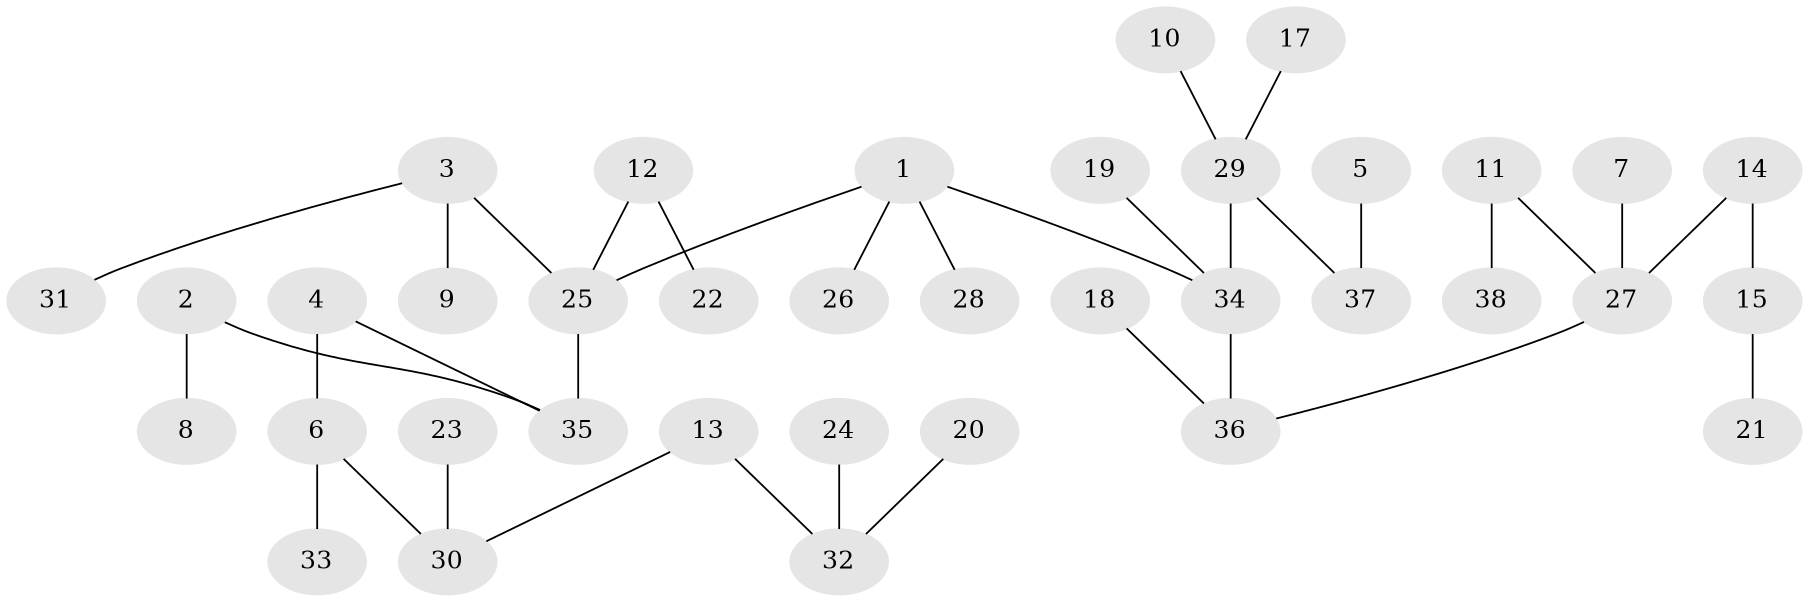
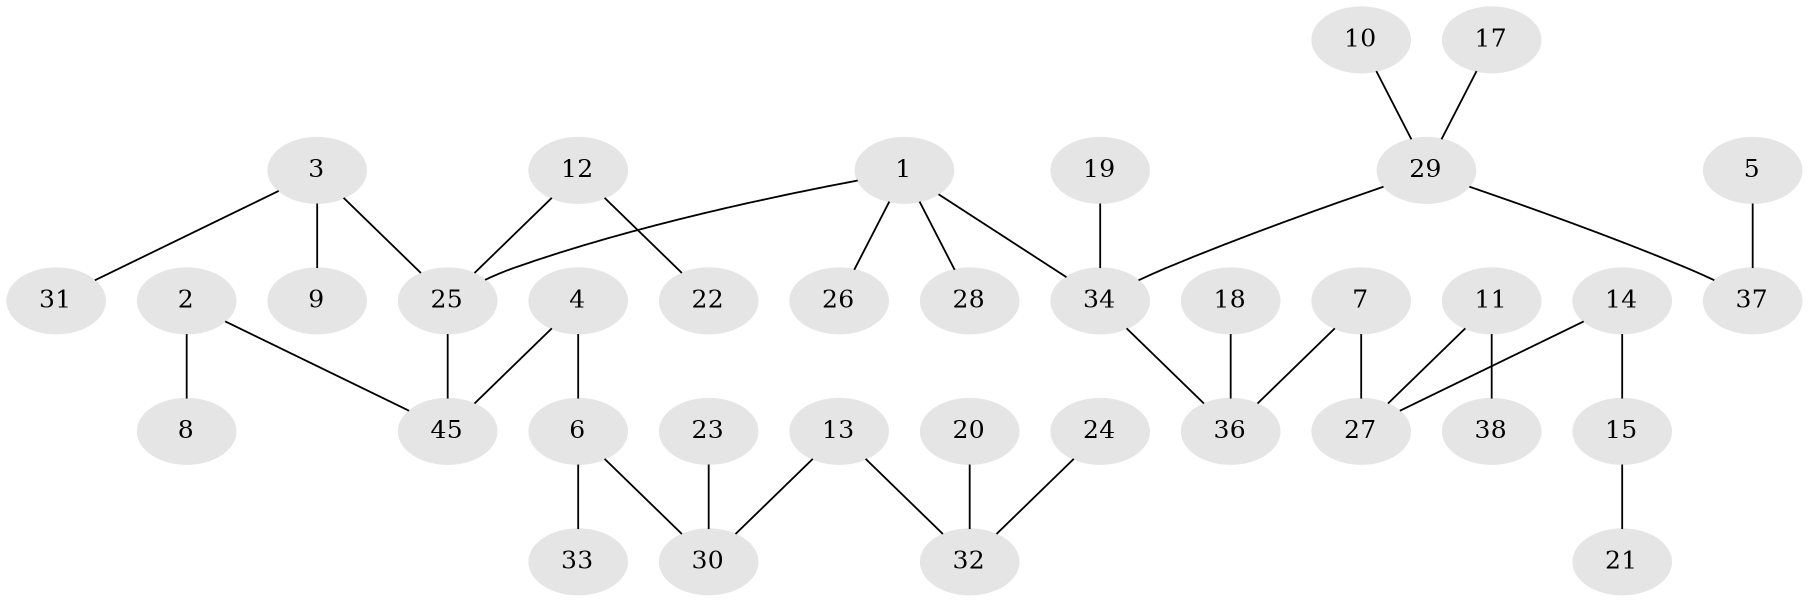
(1432, 376) -> (1296, 366)
(578, 431) -> (448, 431)
